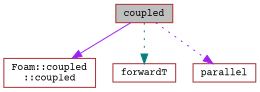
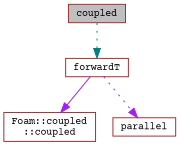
(106, 38) -> (79, 91)
(180, 40) -> (118, 93)
